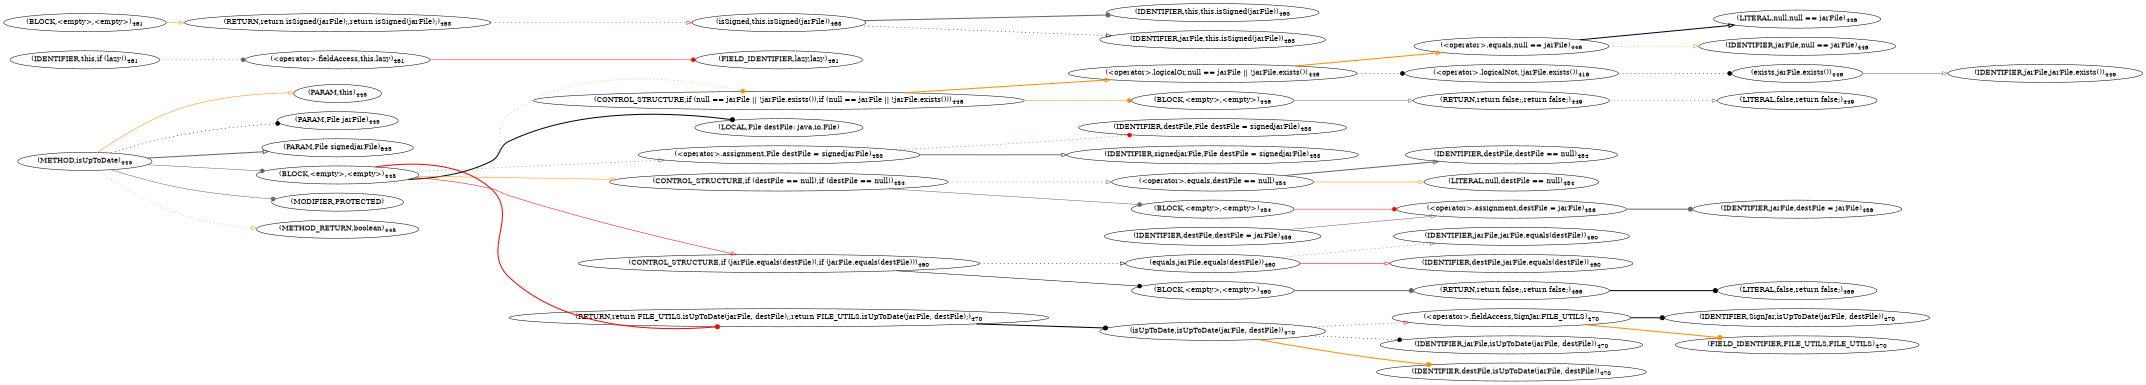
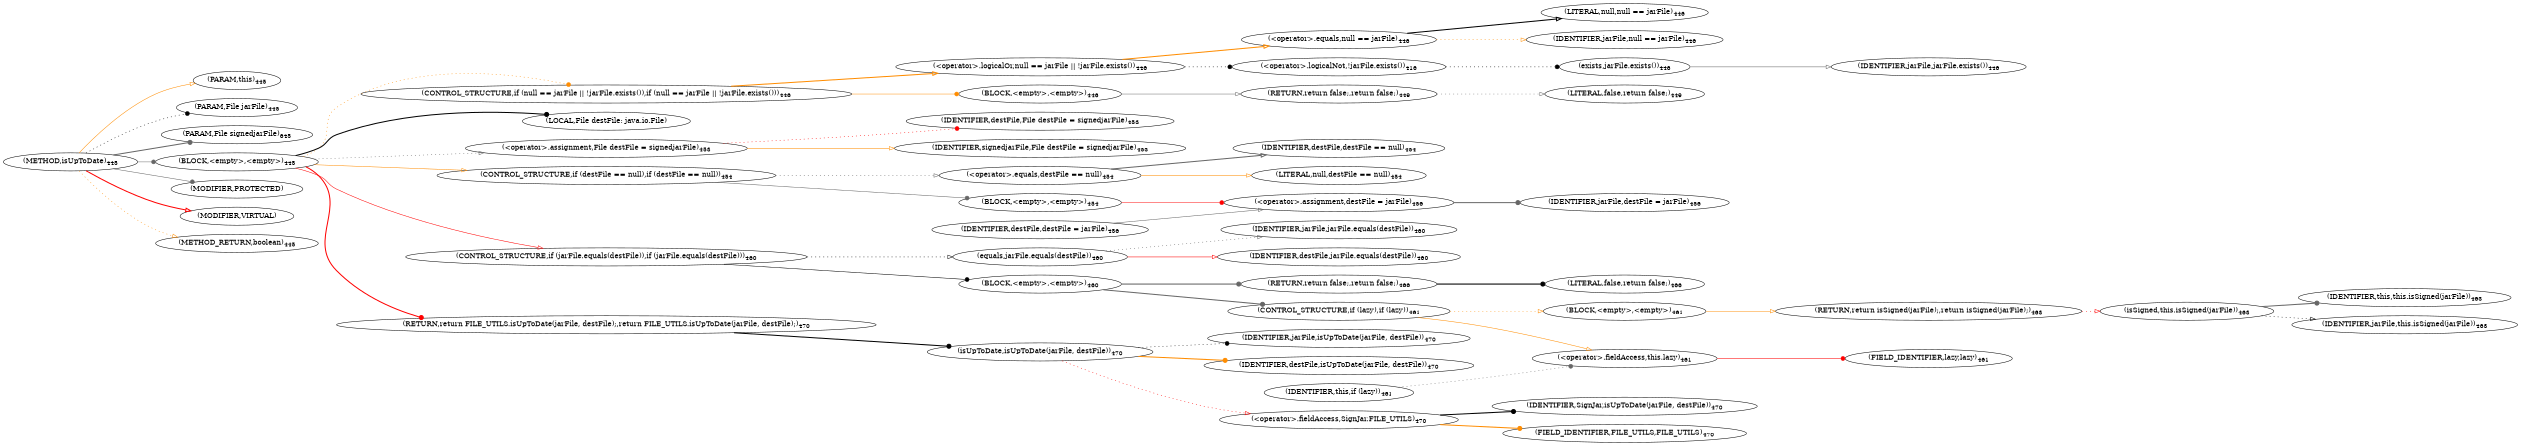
(205, 155) -> (151, 149)
(991, 155) -> (818, 148)
none -> (237, 216)
none -> (1339, 311)
